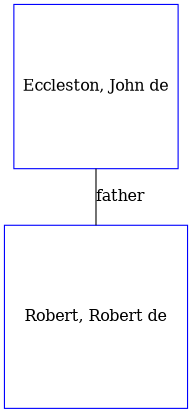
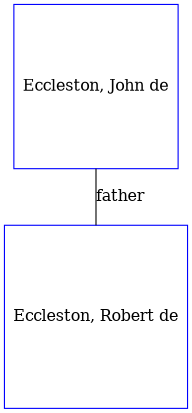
(96, 317) -> (96, 317)
